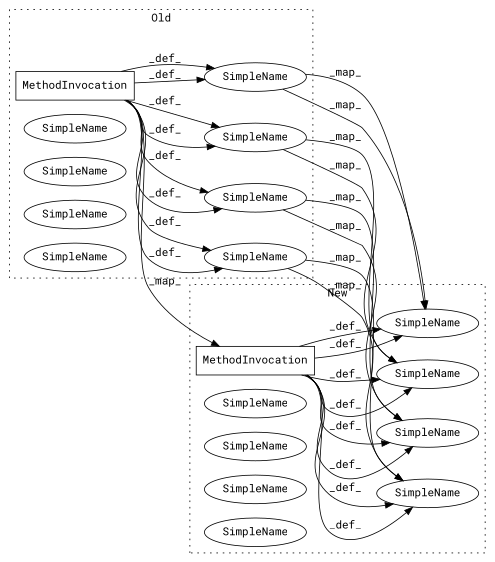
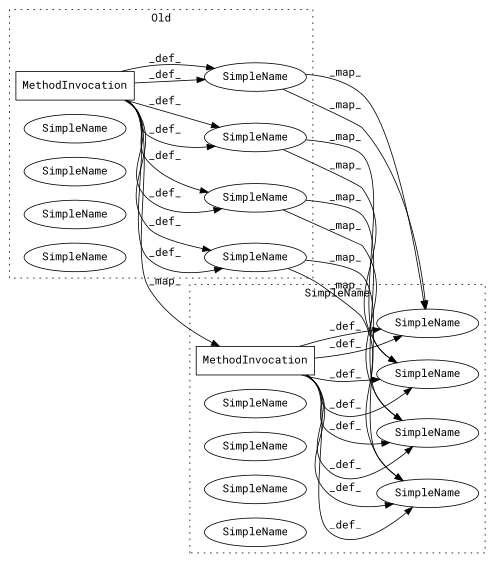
(338, 294) -> (338, 294)
